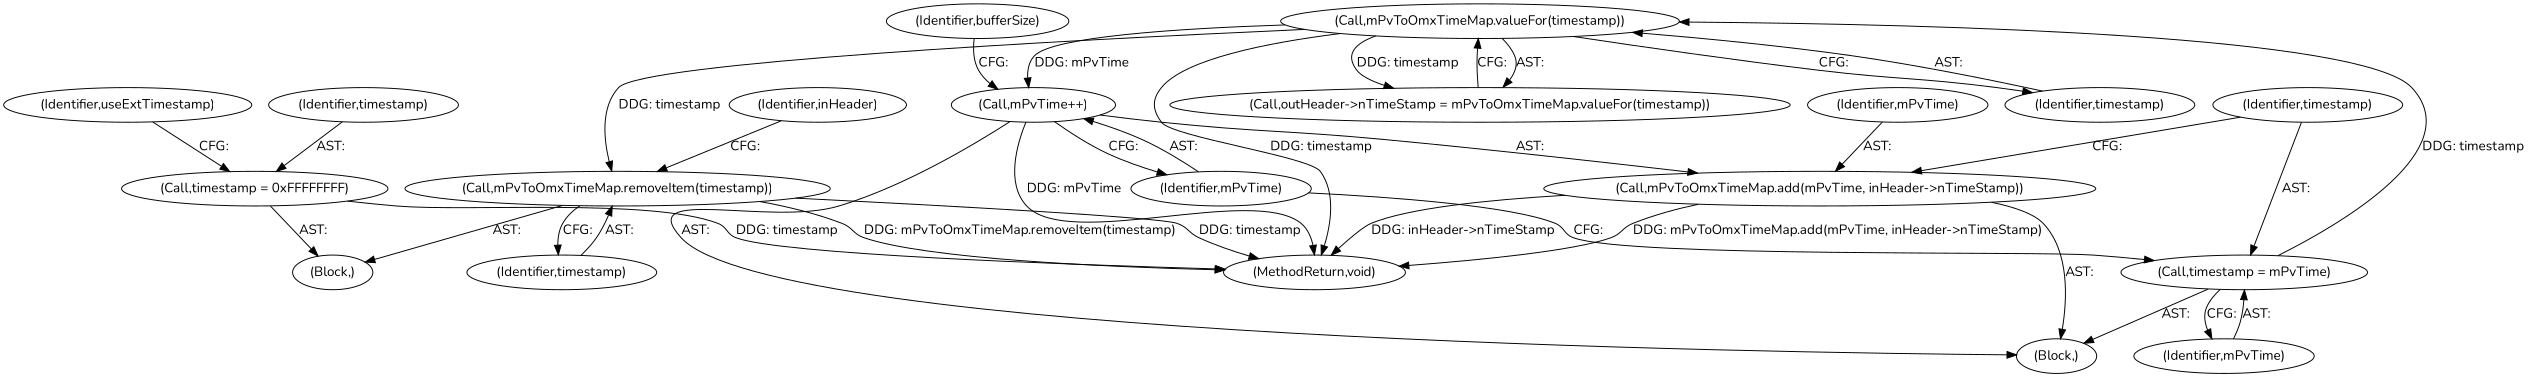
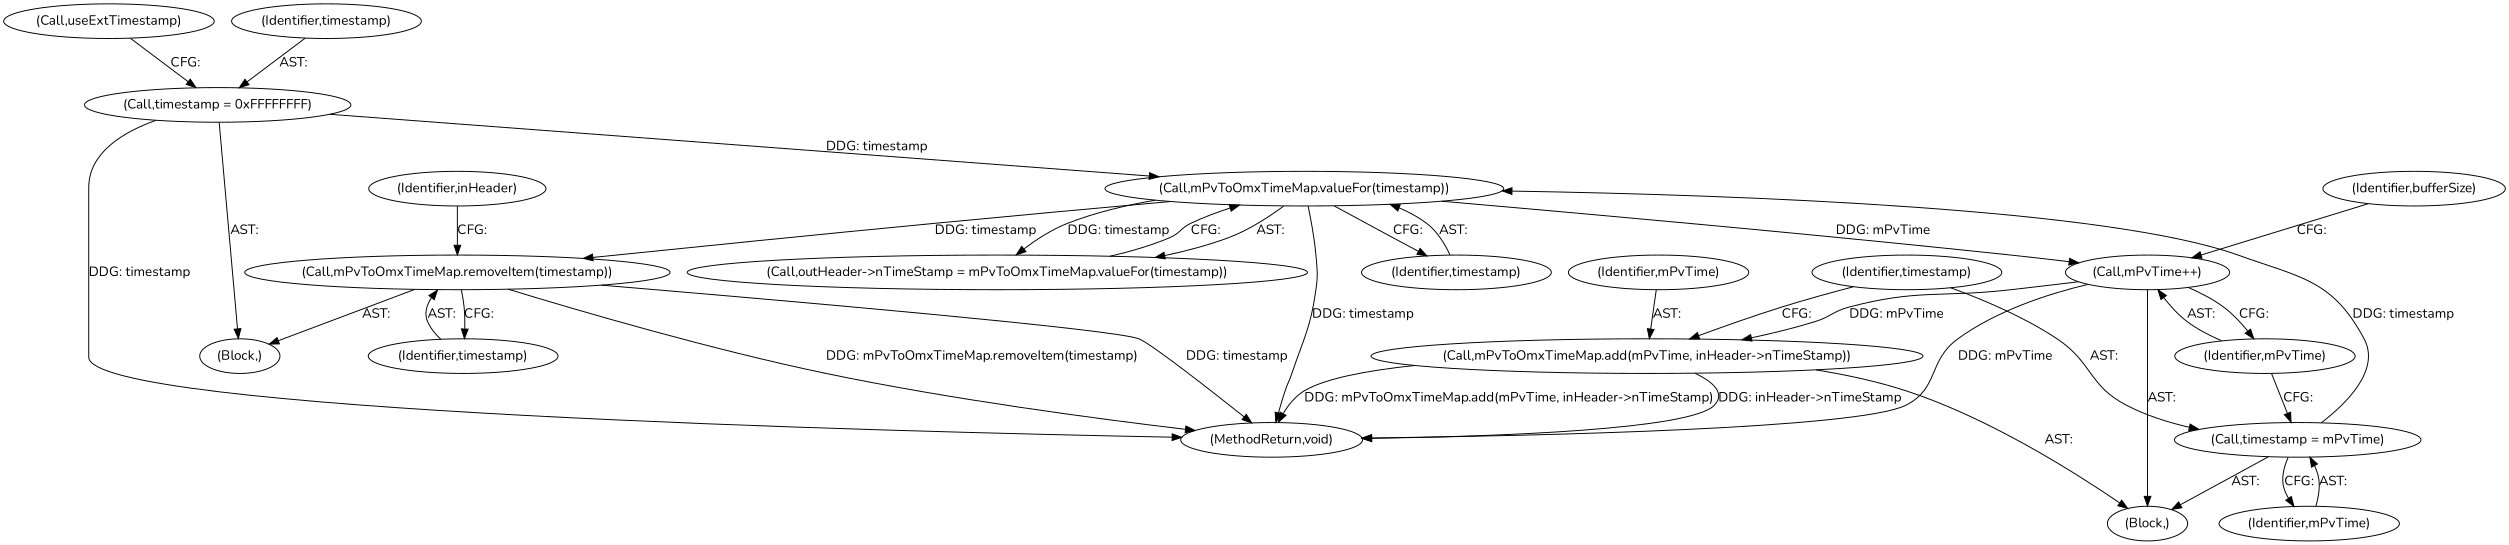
(128, 105) -> (109, 21)
none -> (740, 145)
(1532, 147) -> (1897, 314)
